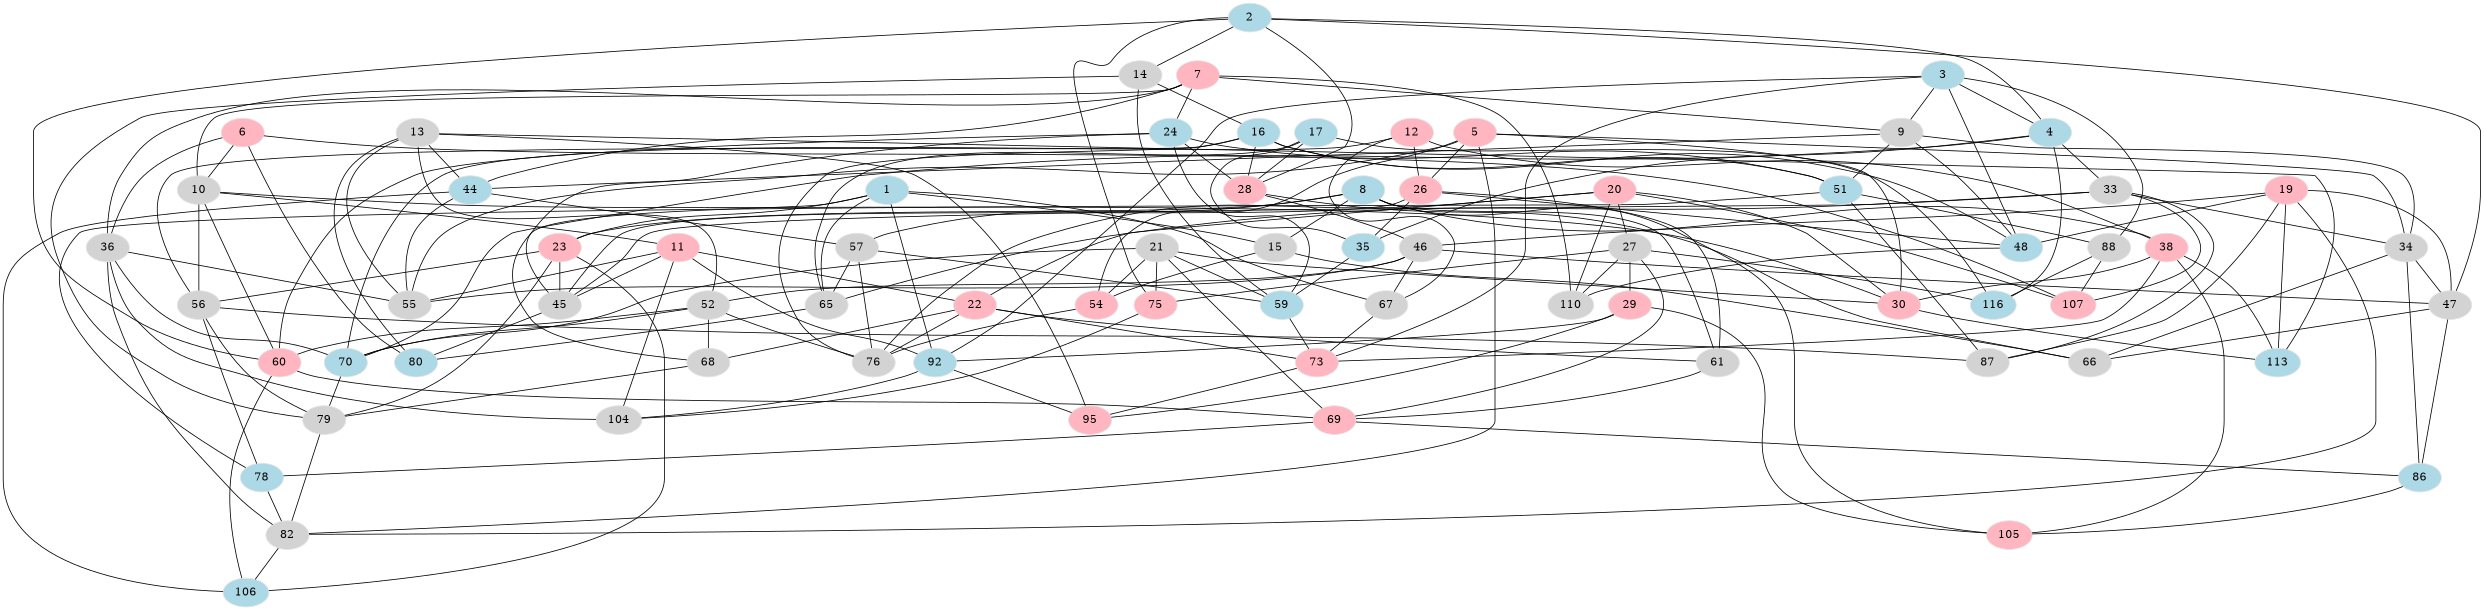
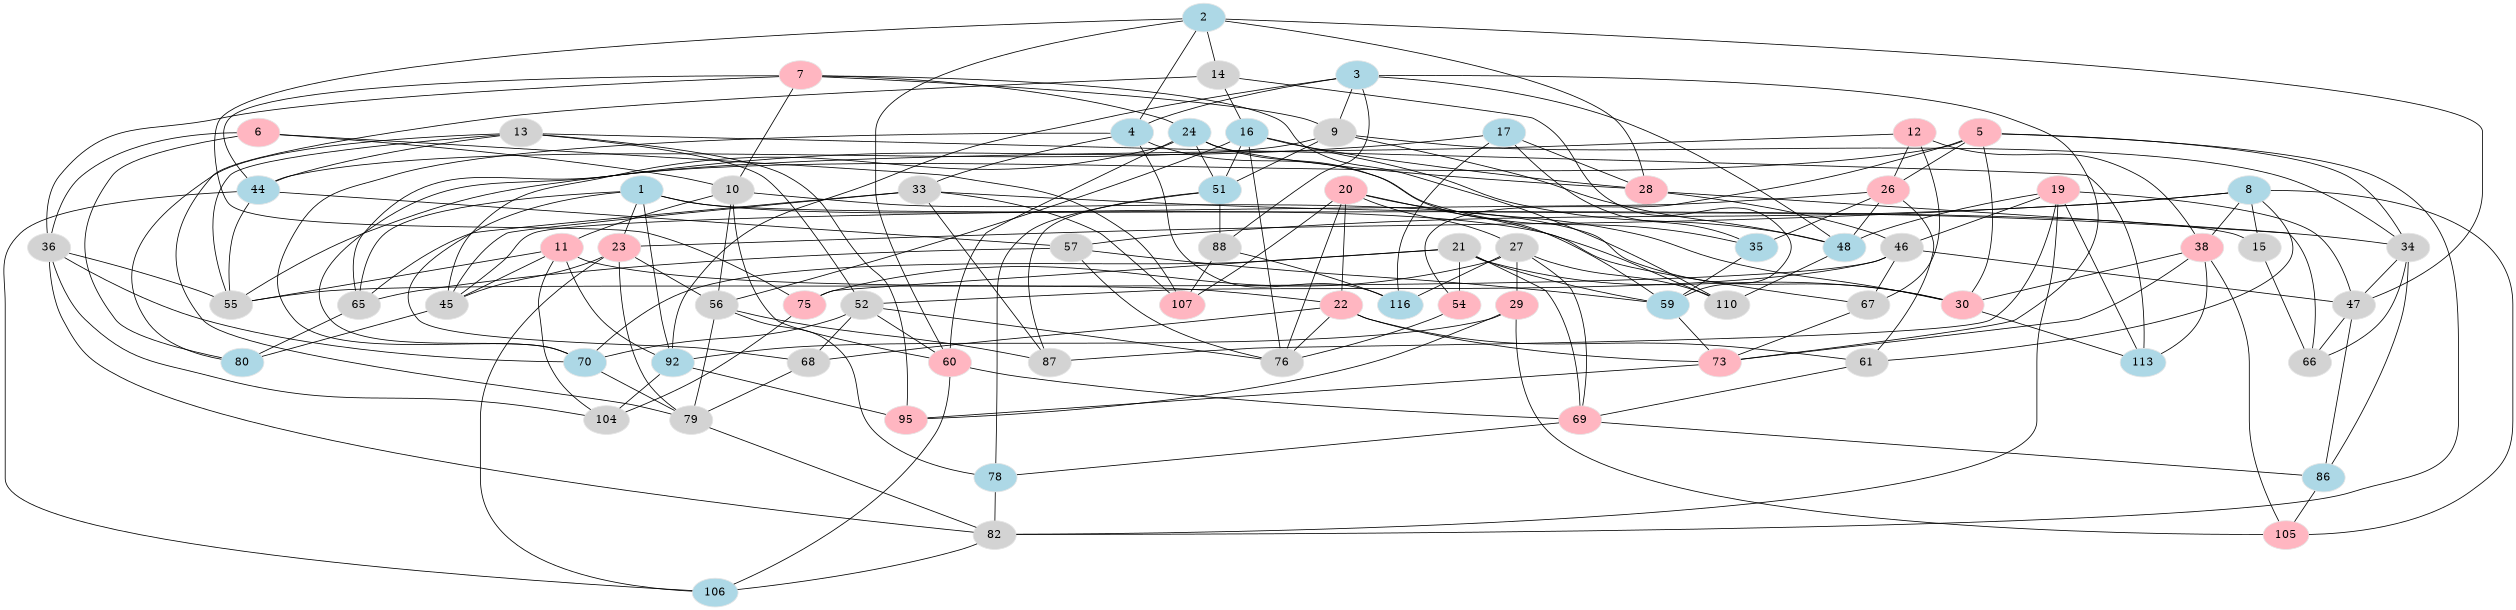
(1187, 271) -> none
